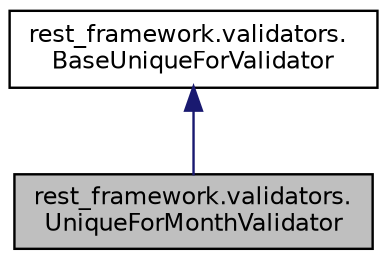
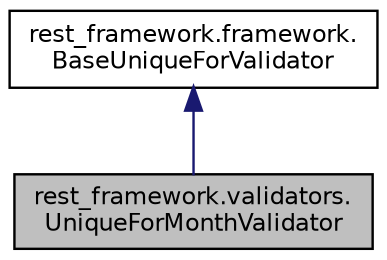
(194, 49) -> (194, 49)
